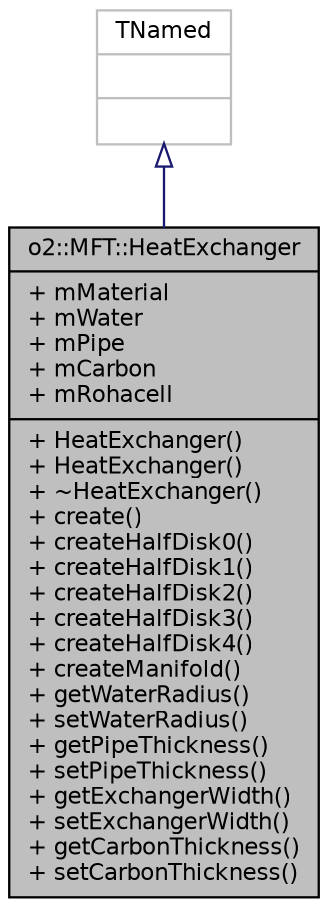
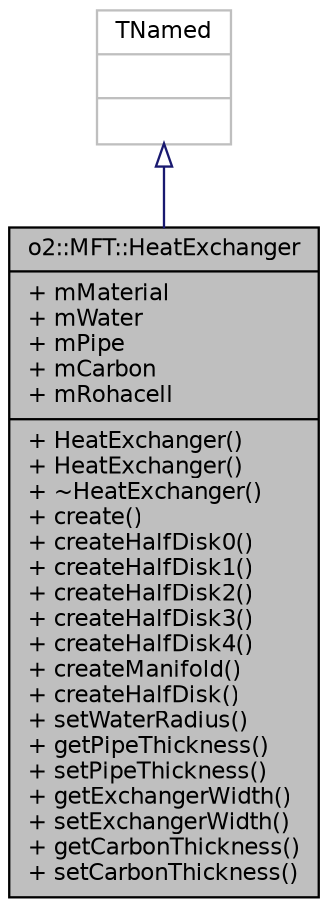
(140, 695) -> (134, 695)
